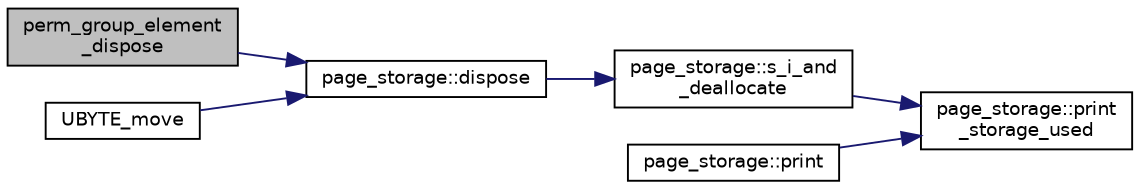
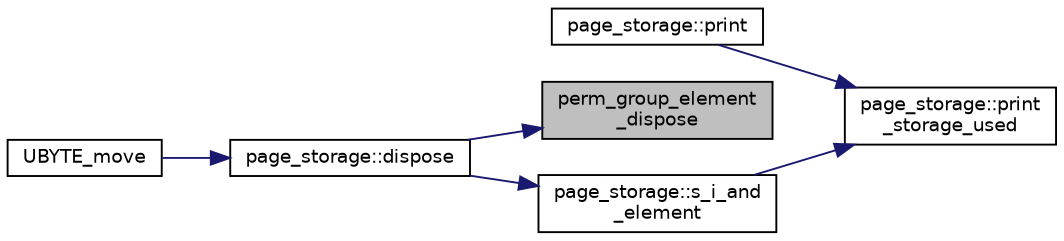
(262, 56) -> (495, 135)
(734, 79) -> (657, 204)
